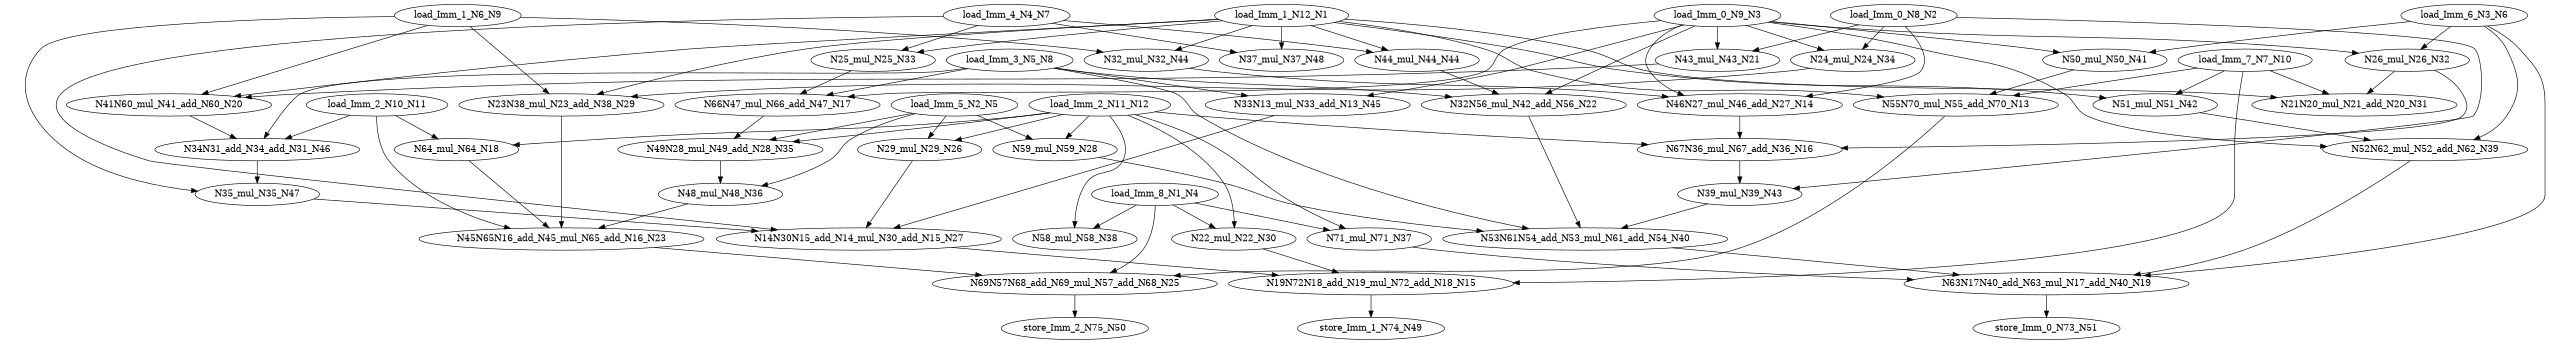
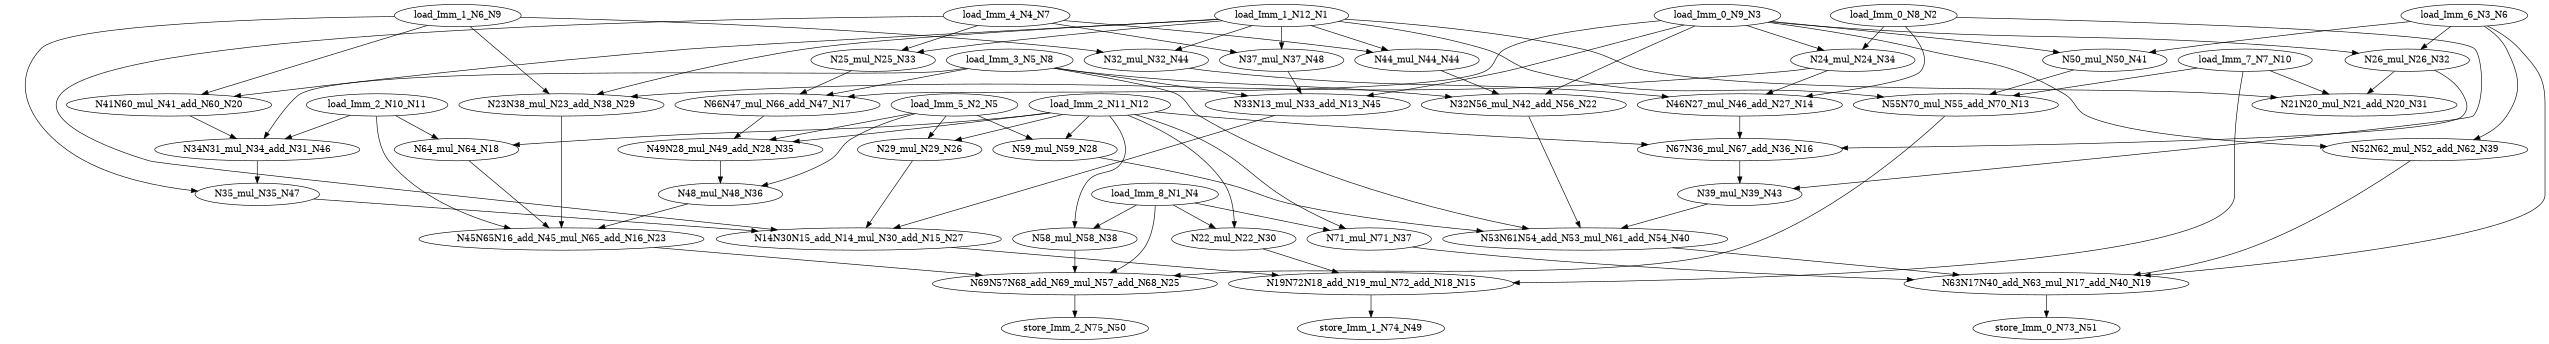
(1646, 58) -> (1801, 81)
(1717, 60) -> none
none -> (1295, 82)
(2155, 105) -> none
(257, 150) -> (257, 150)
none -> (1075, 262)
